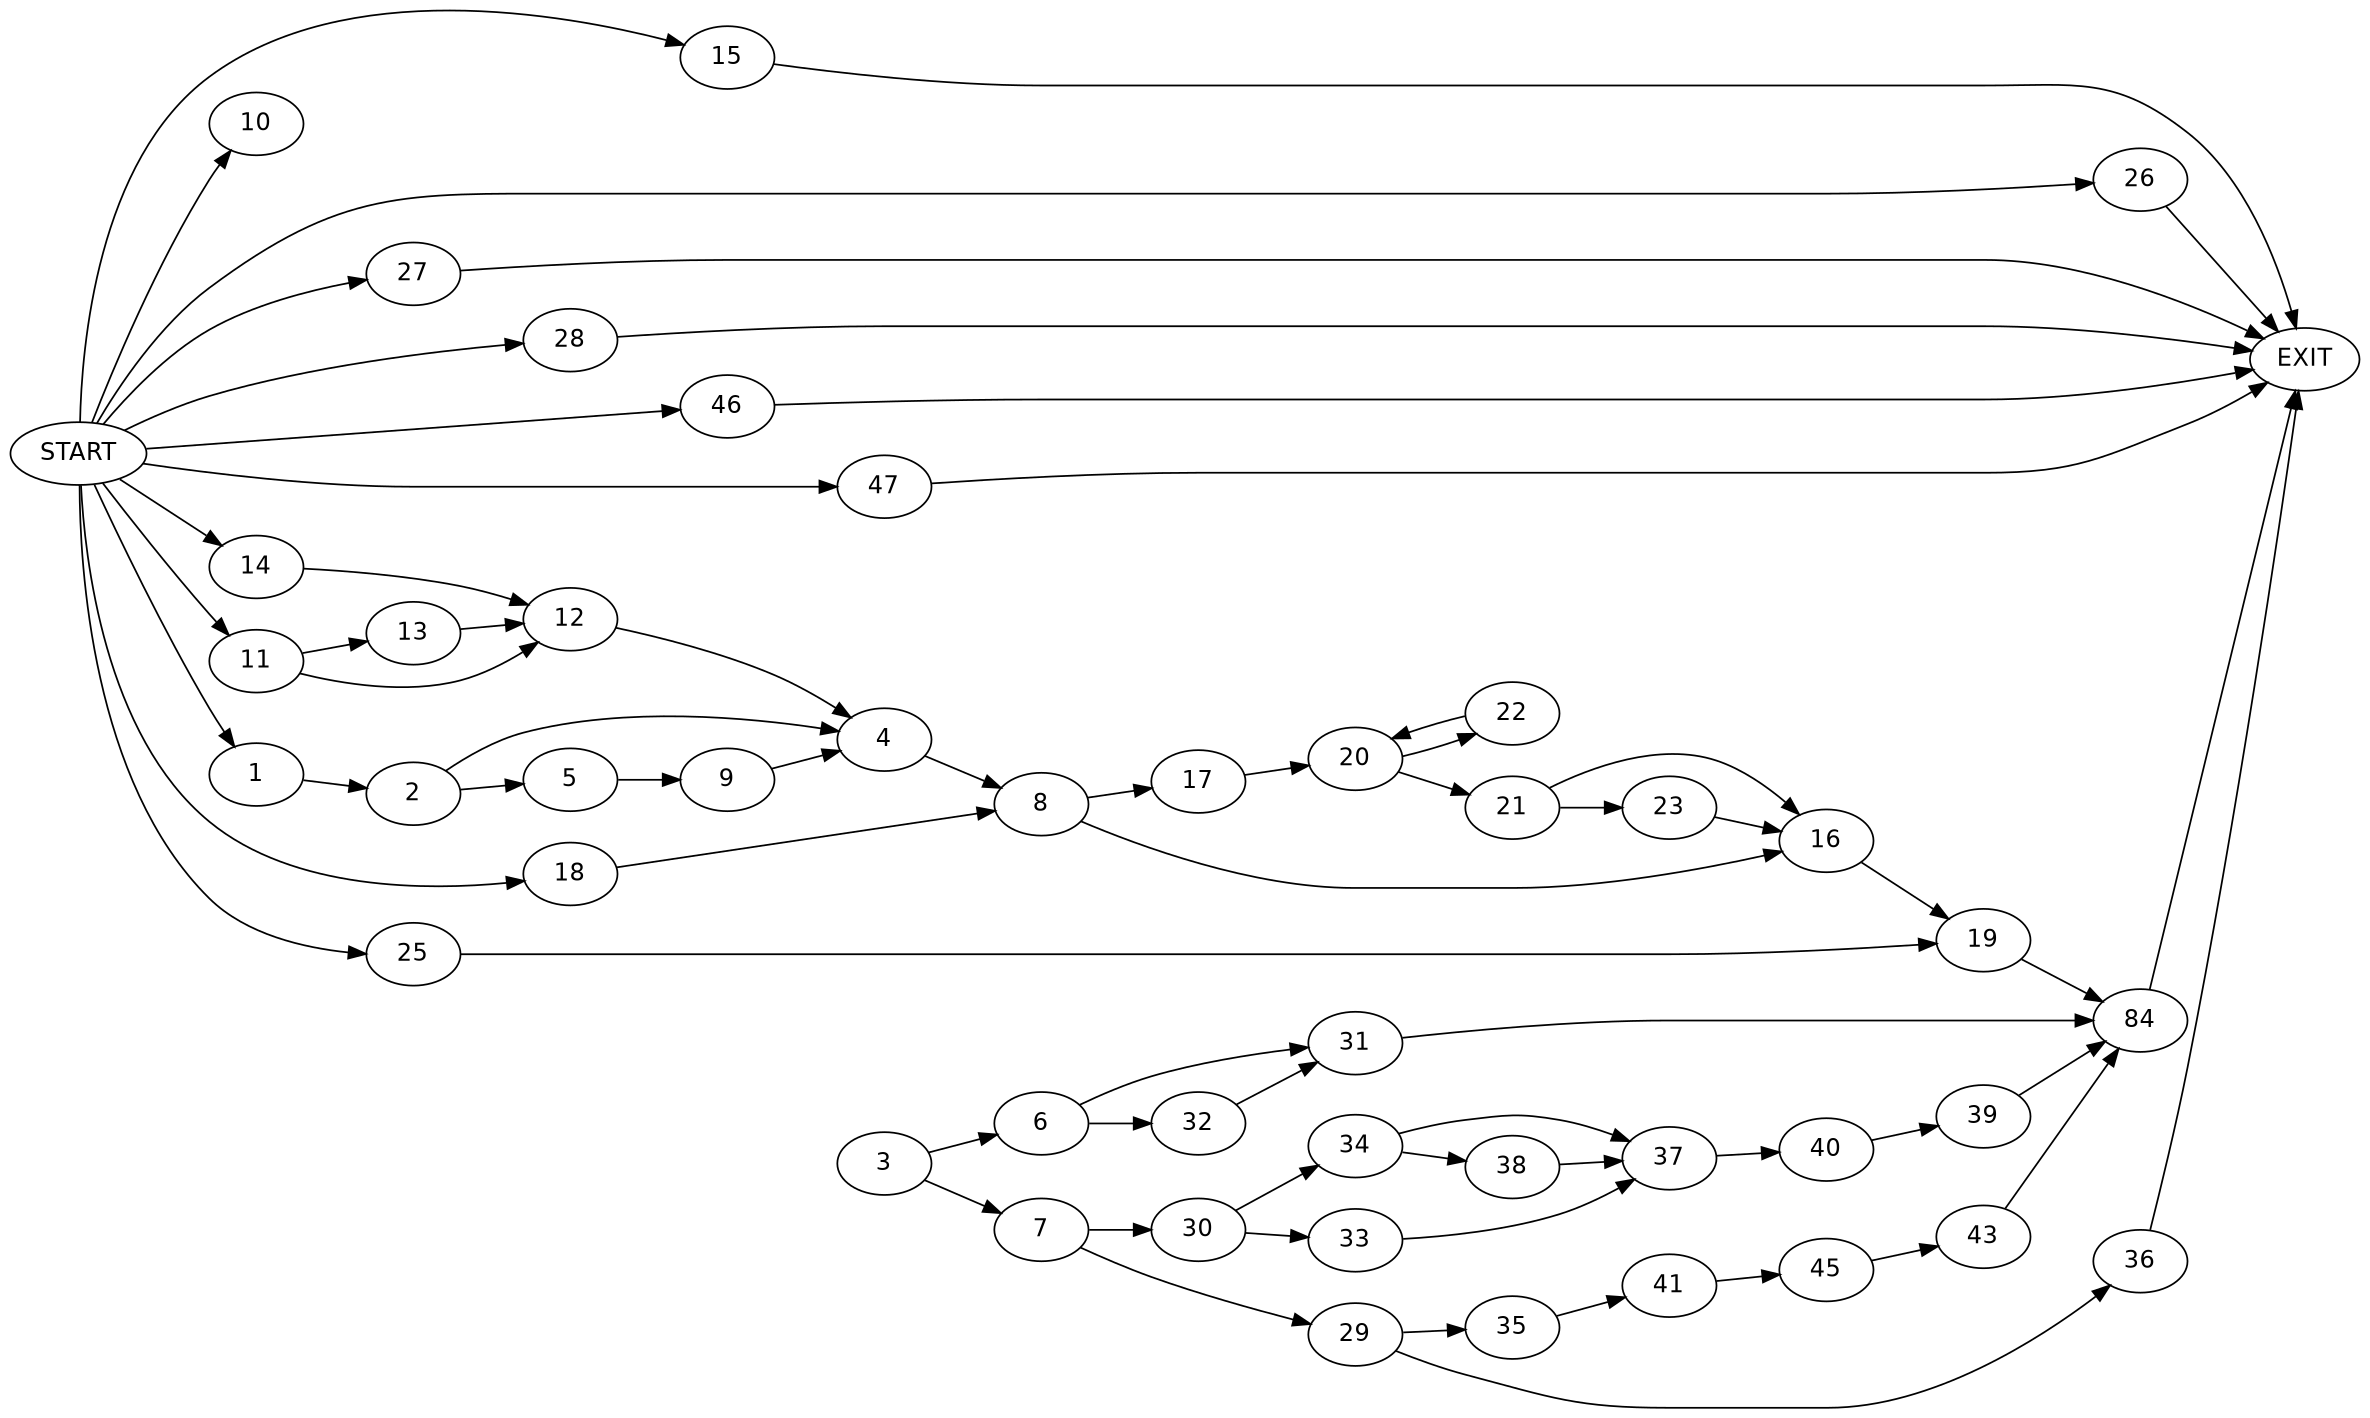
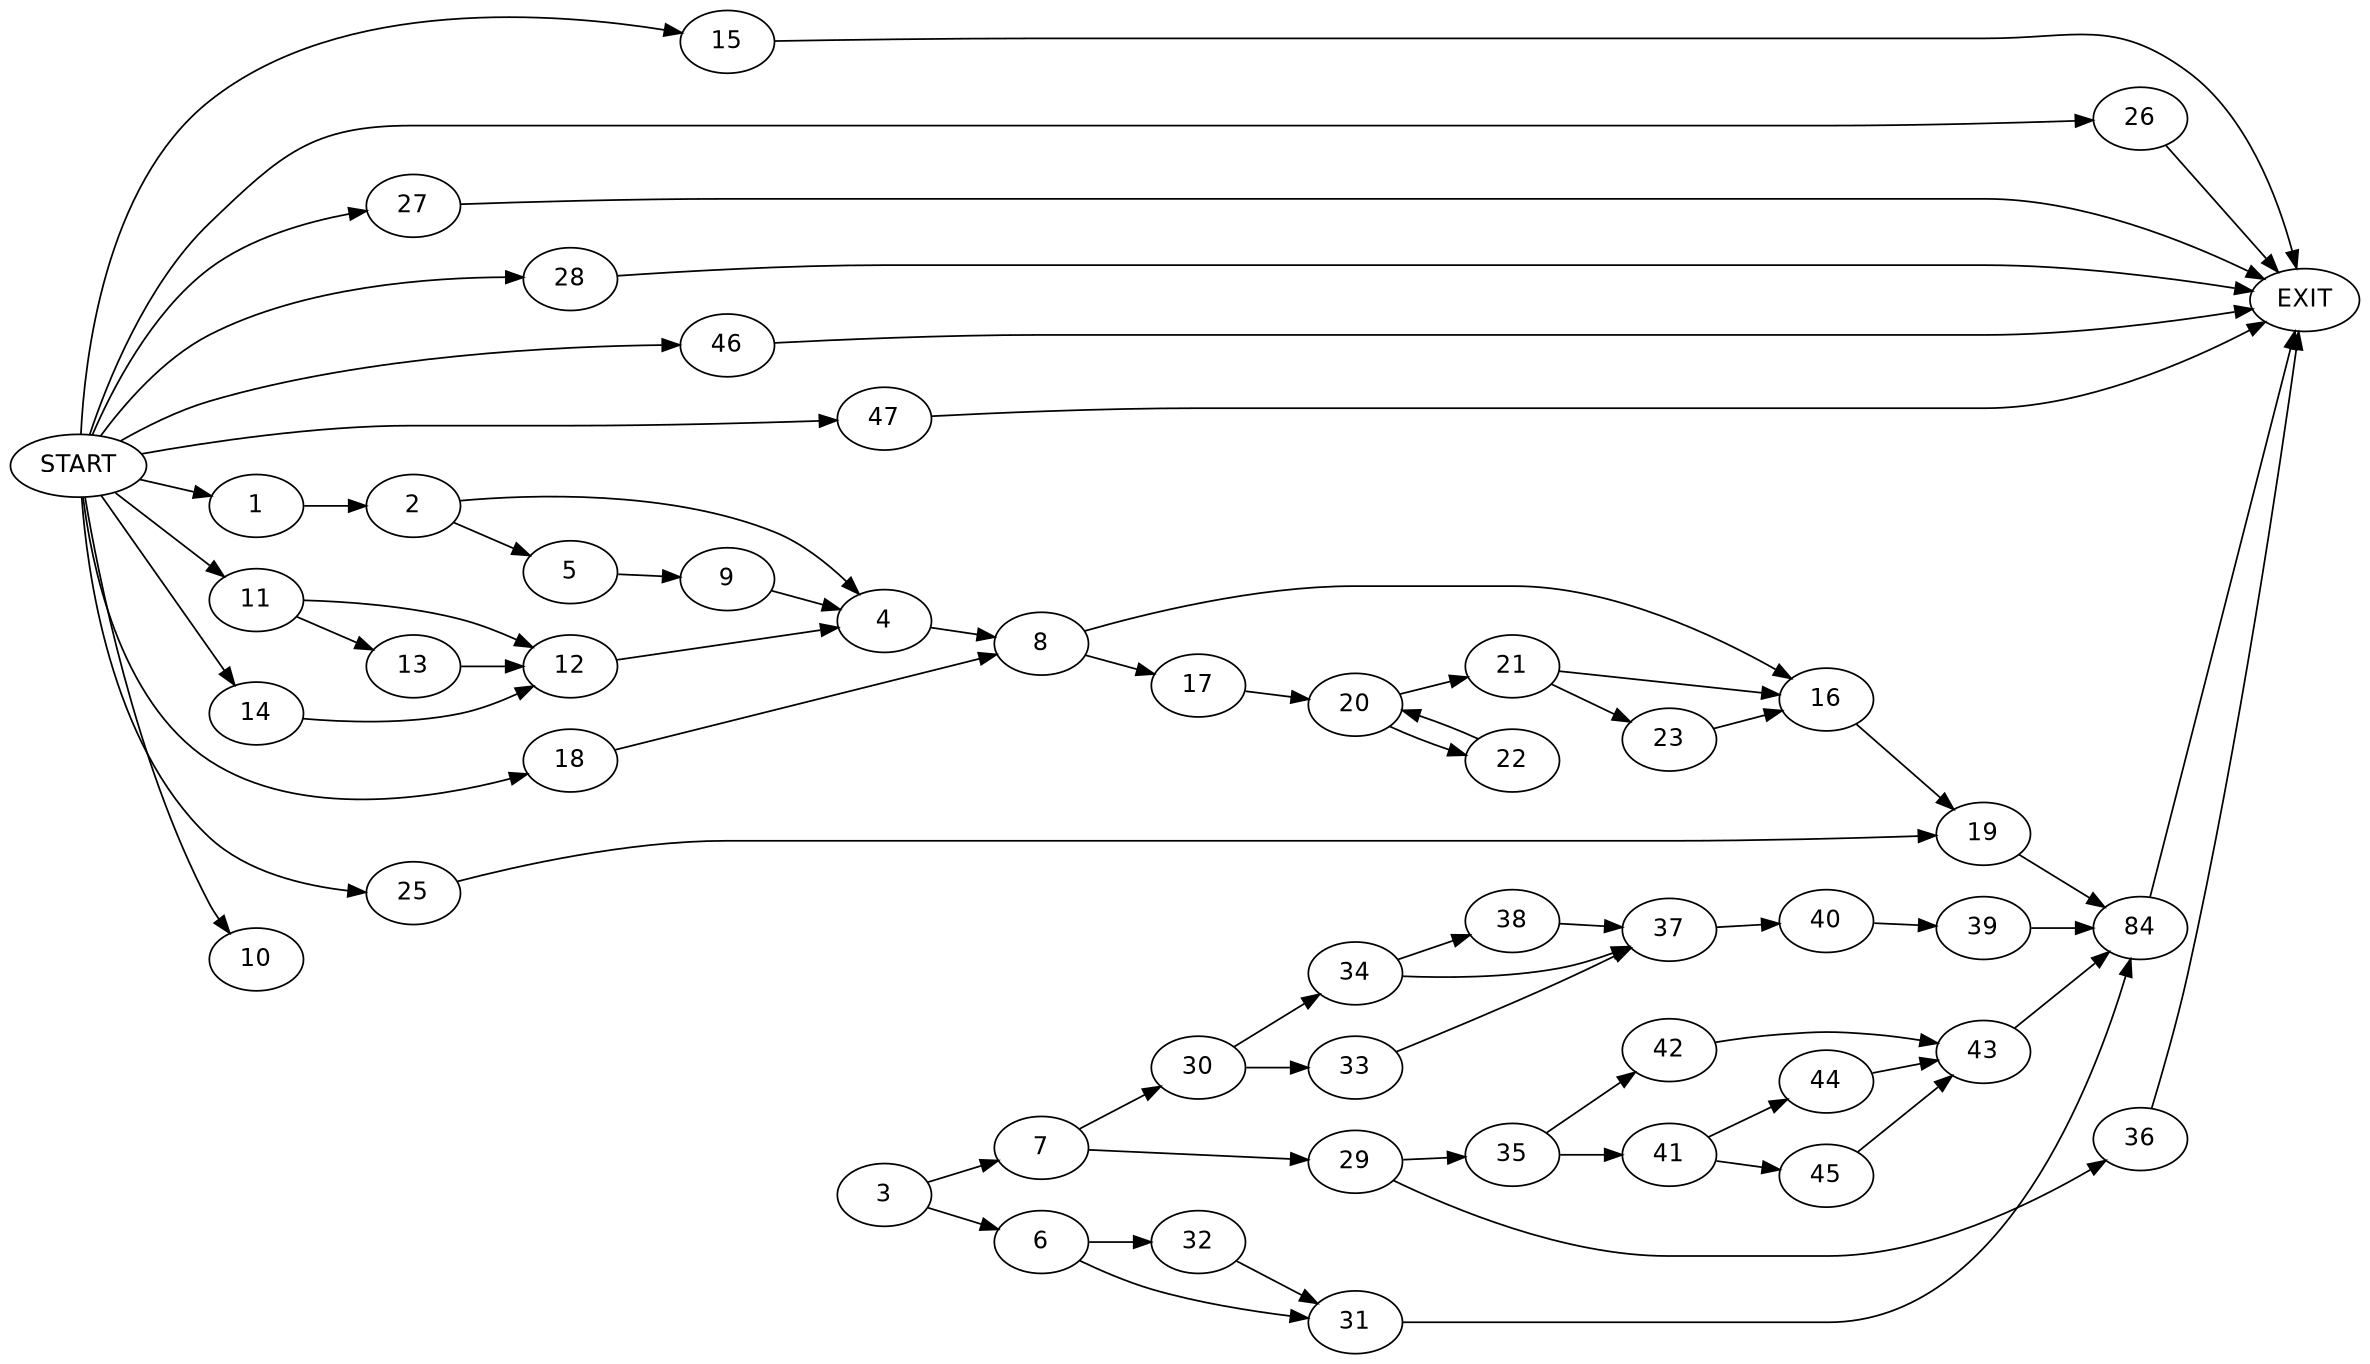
none -> (1669, 1050)
none -> (1826, 1082)
